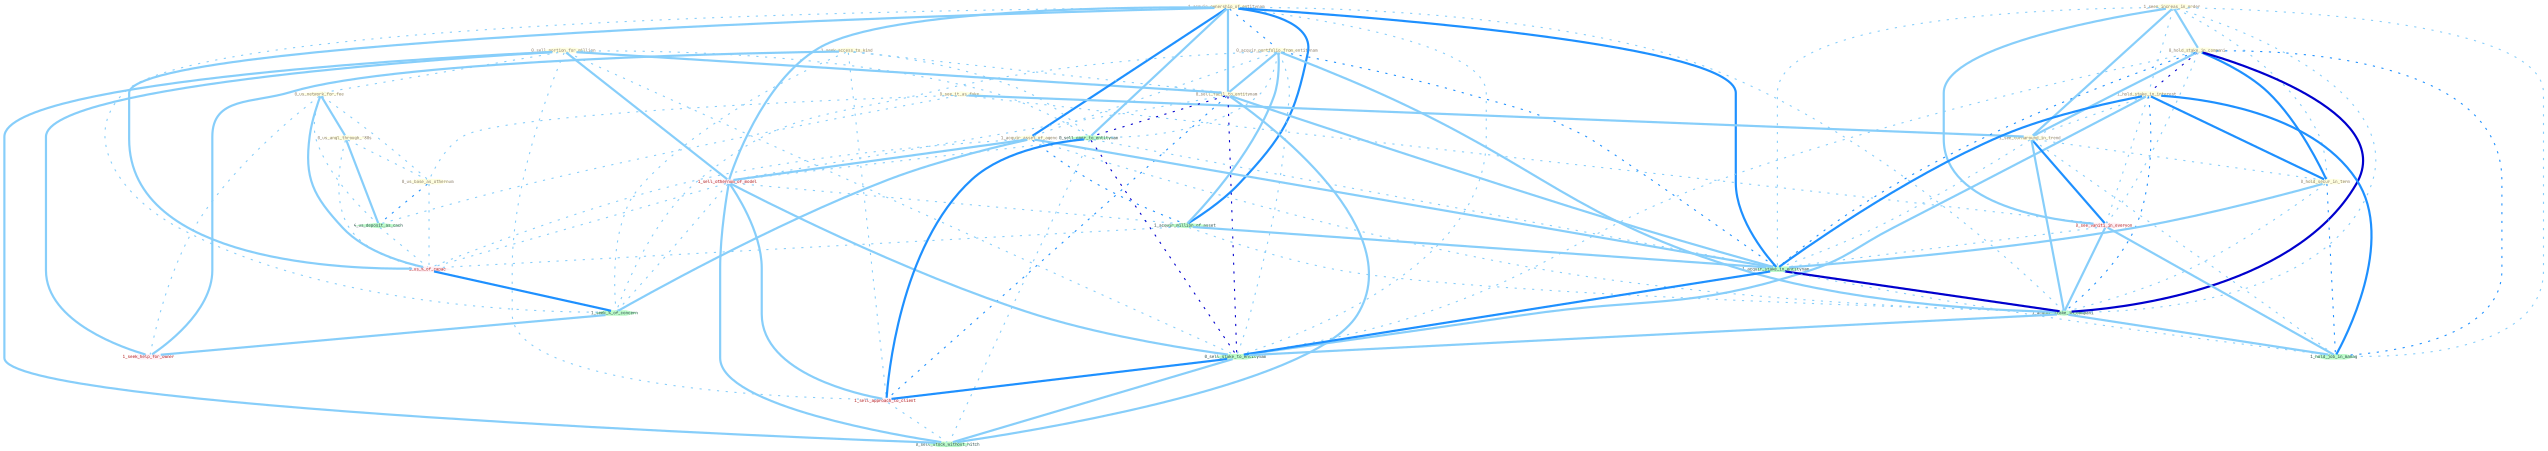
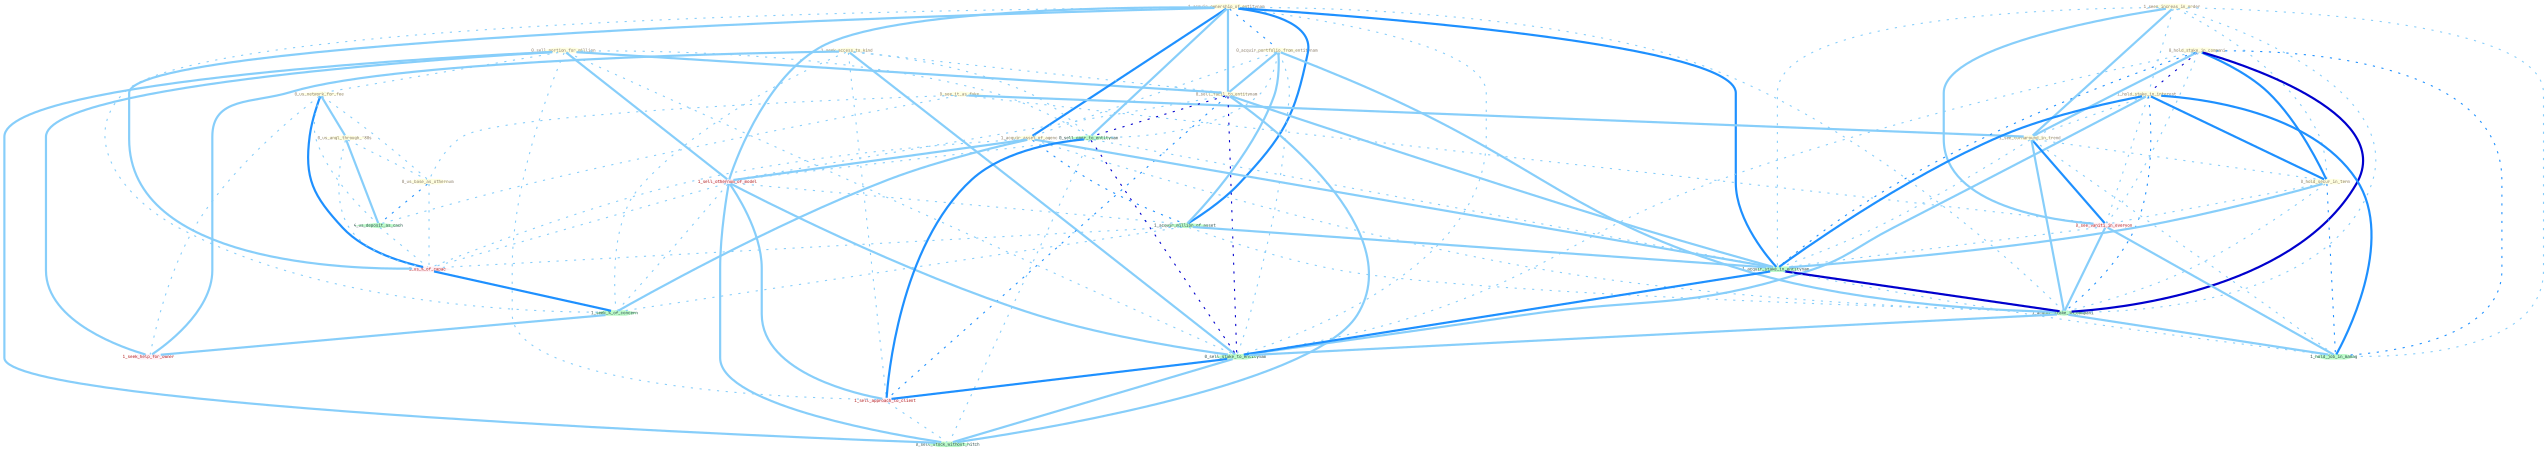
(2186, 28) -> none
(862, 107) -> (889, 271)
(1521, 109) -> none
none -> (1043, 203)
none -> (2216, 204)
(326, 208) -> (326, 208)
